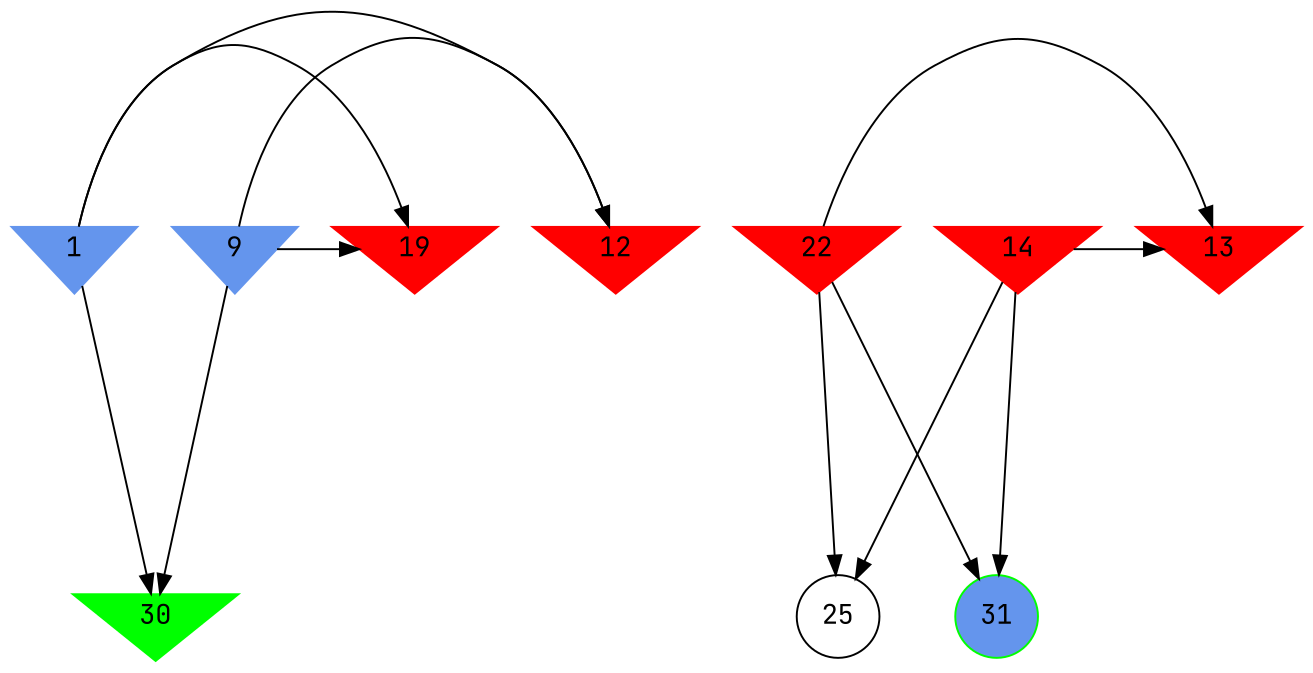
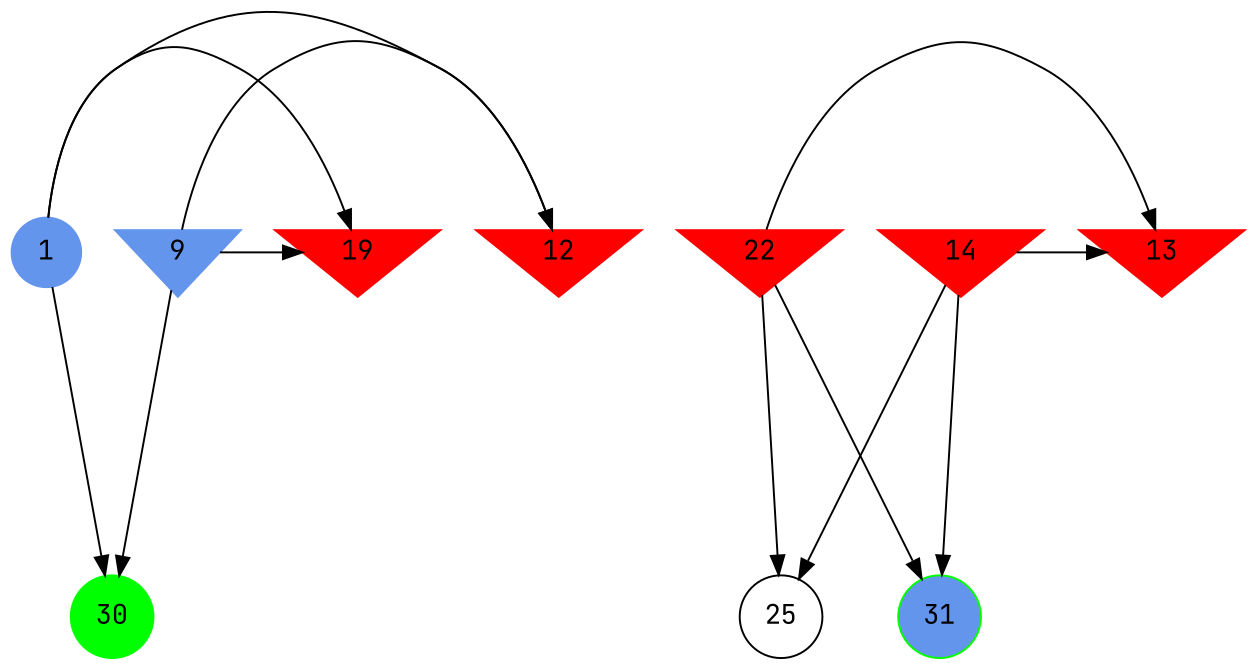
(74, 249) -> (46, 252)
(156, 617) -> (112, 617)
